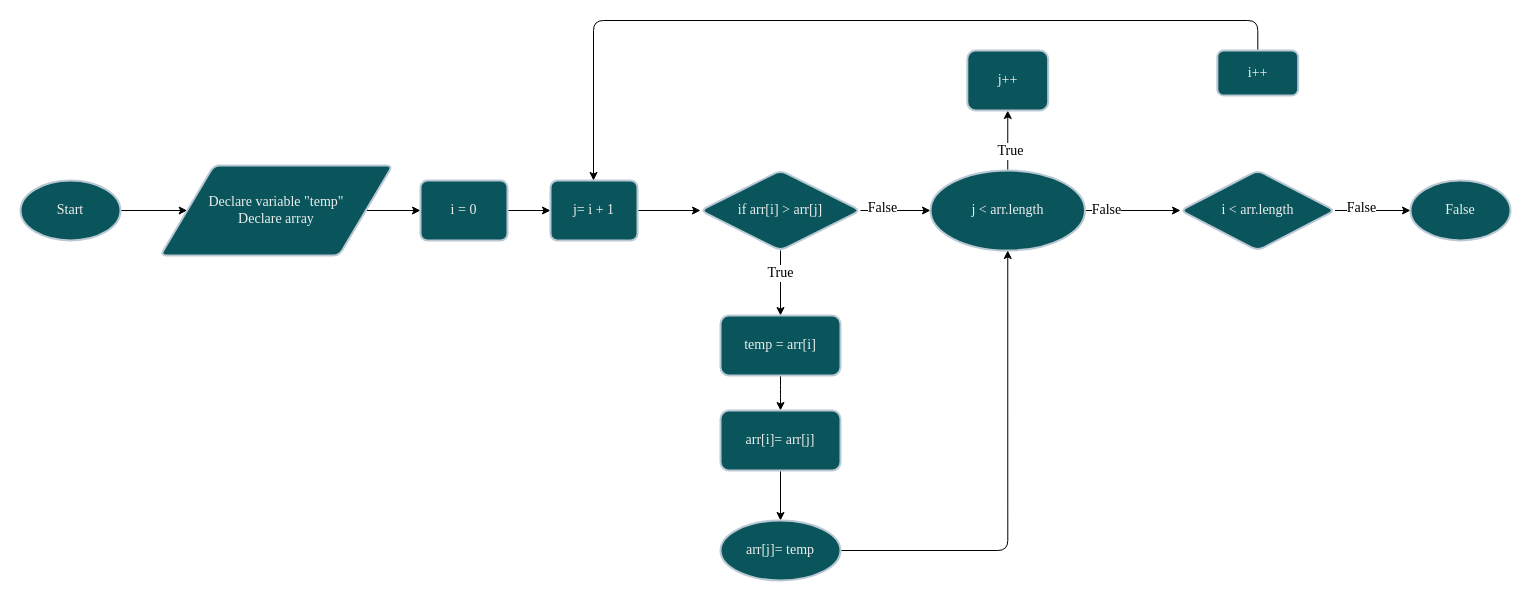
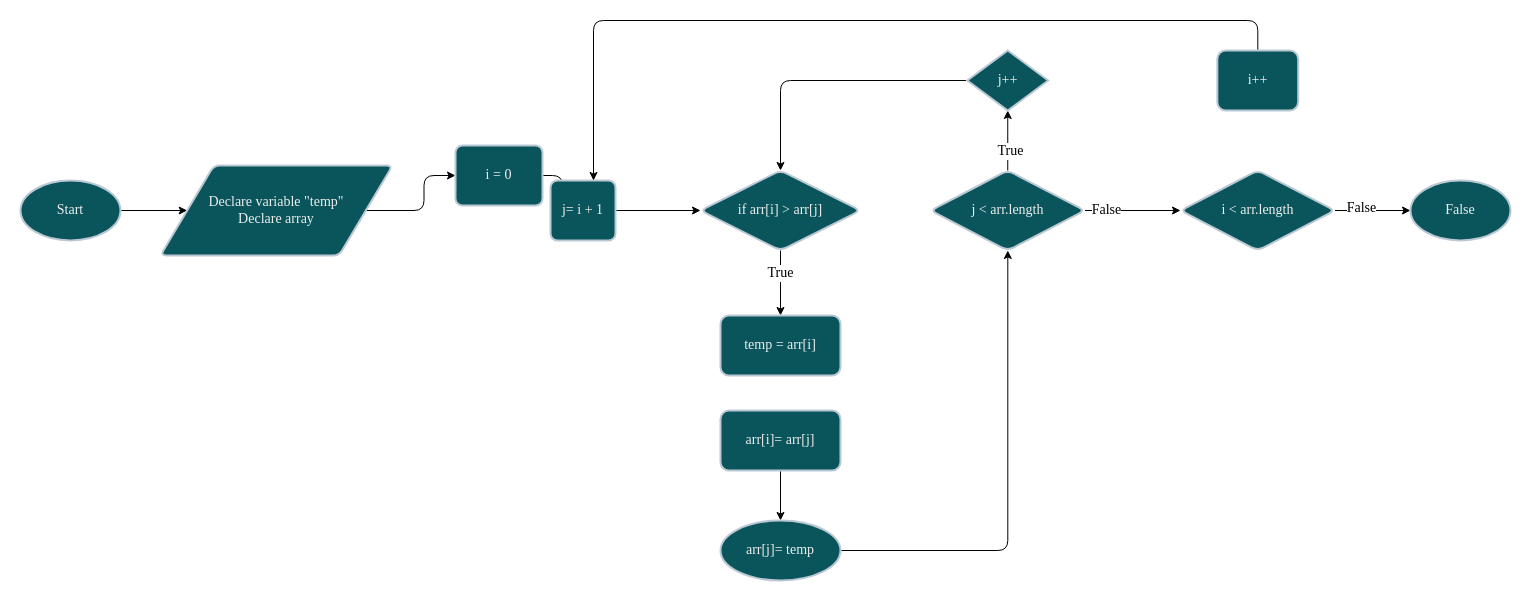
(1258, 73) -> (1258, 81)
none -> (838, 81)
(1008, 81) -> (1008, 81)
(464, 211) -> (499, 176)
(594, 211) -> (583, 211)
(892, 211) -> none
(1008, 211) -> (1008, 211)
(781, 394) -> none
